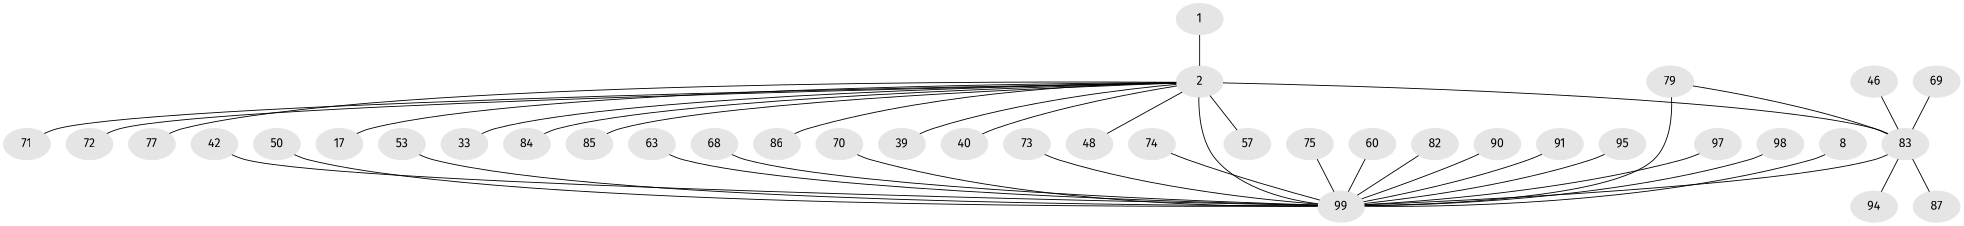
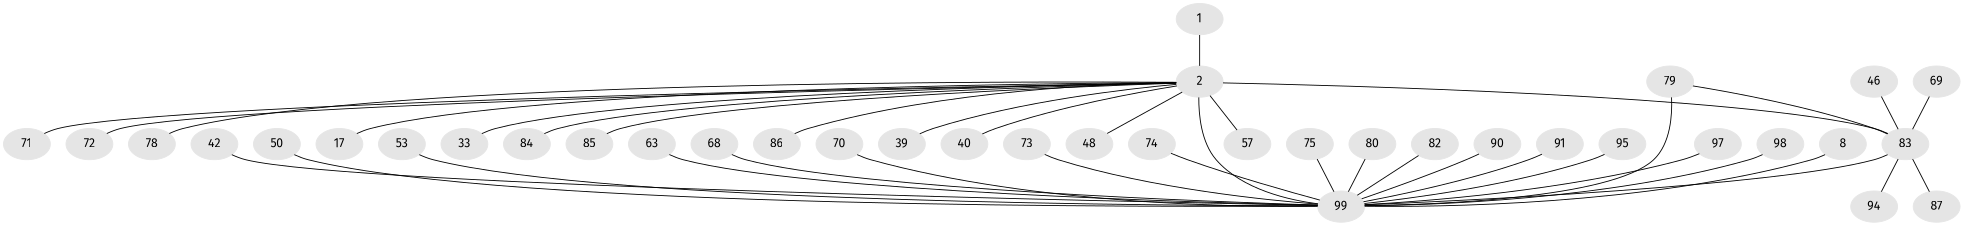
(152, 144) -> (152, 144)
(1372, 144) -> (1372, 144)
